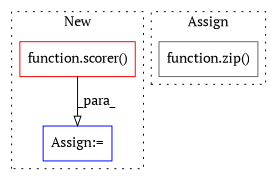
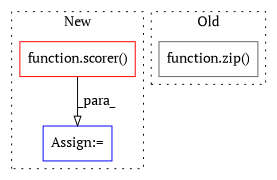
(208, 23) -> (208, 23)
